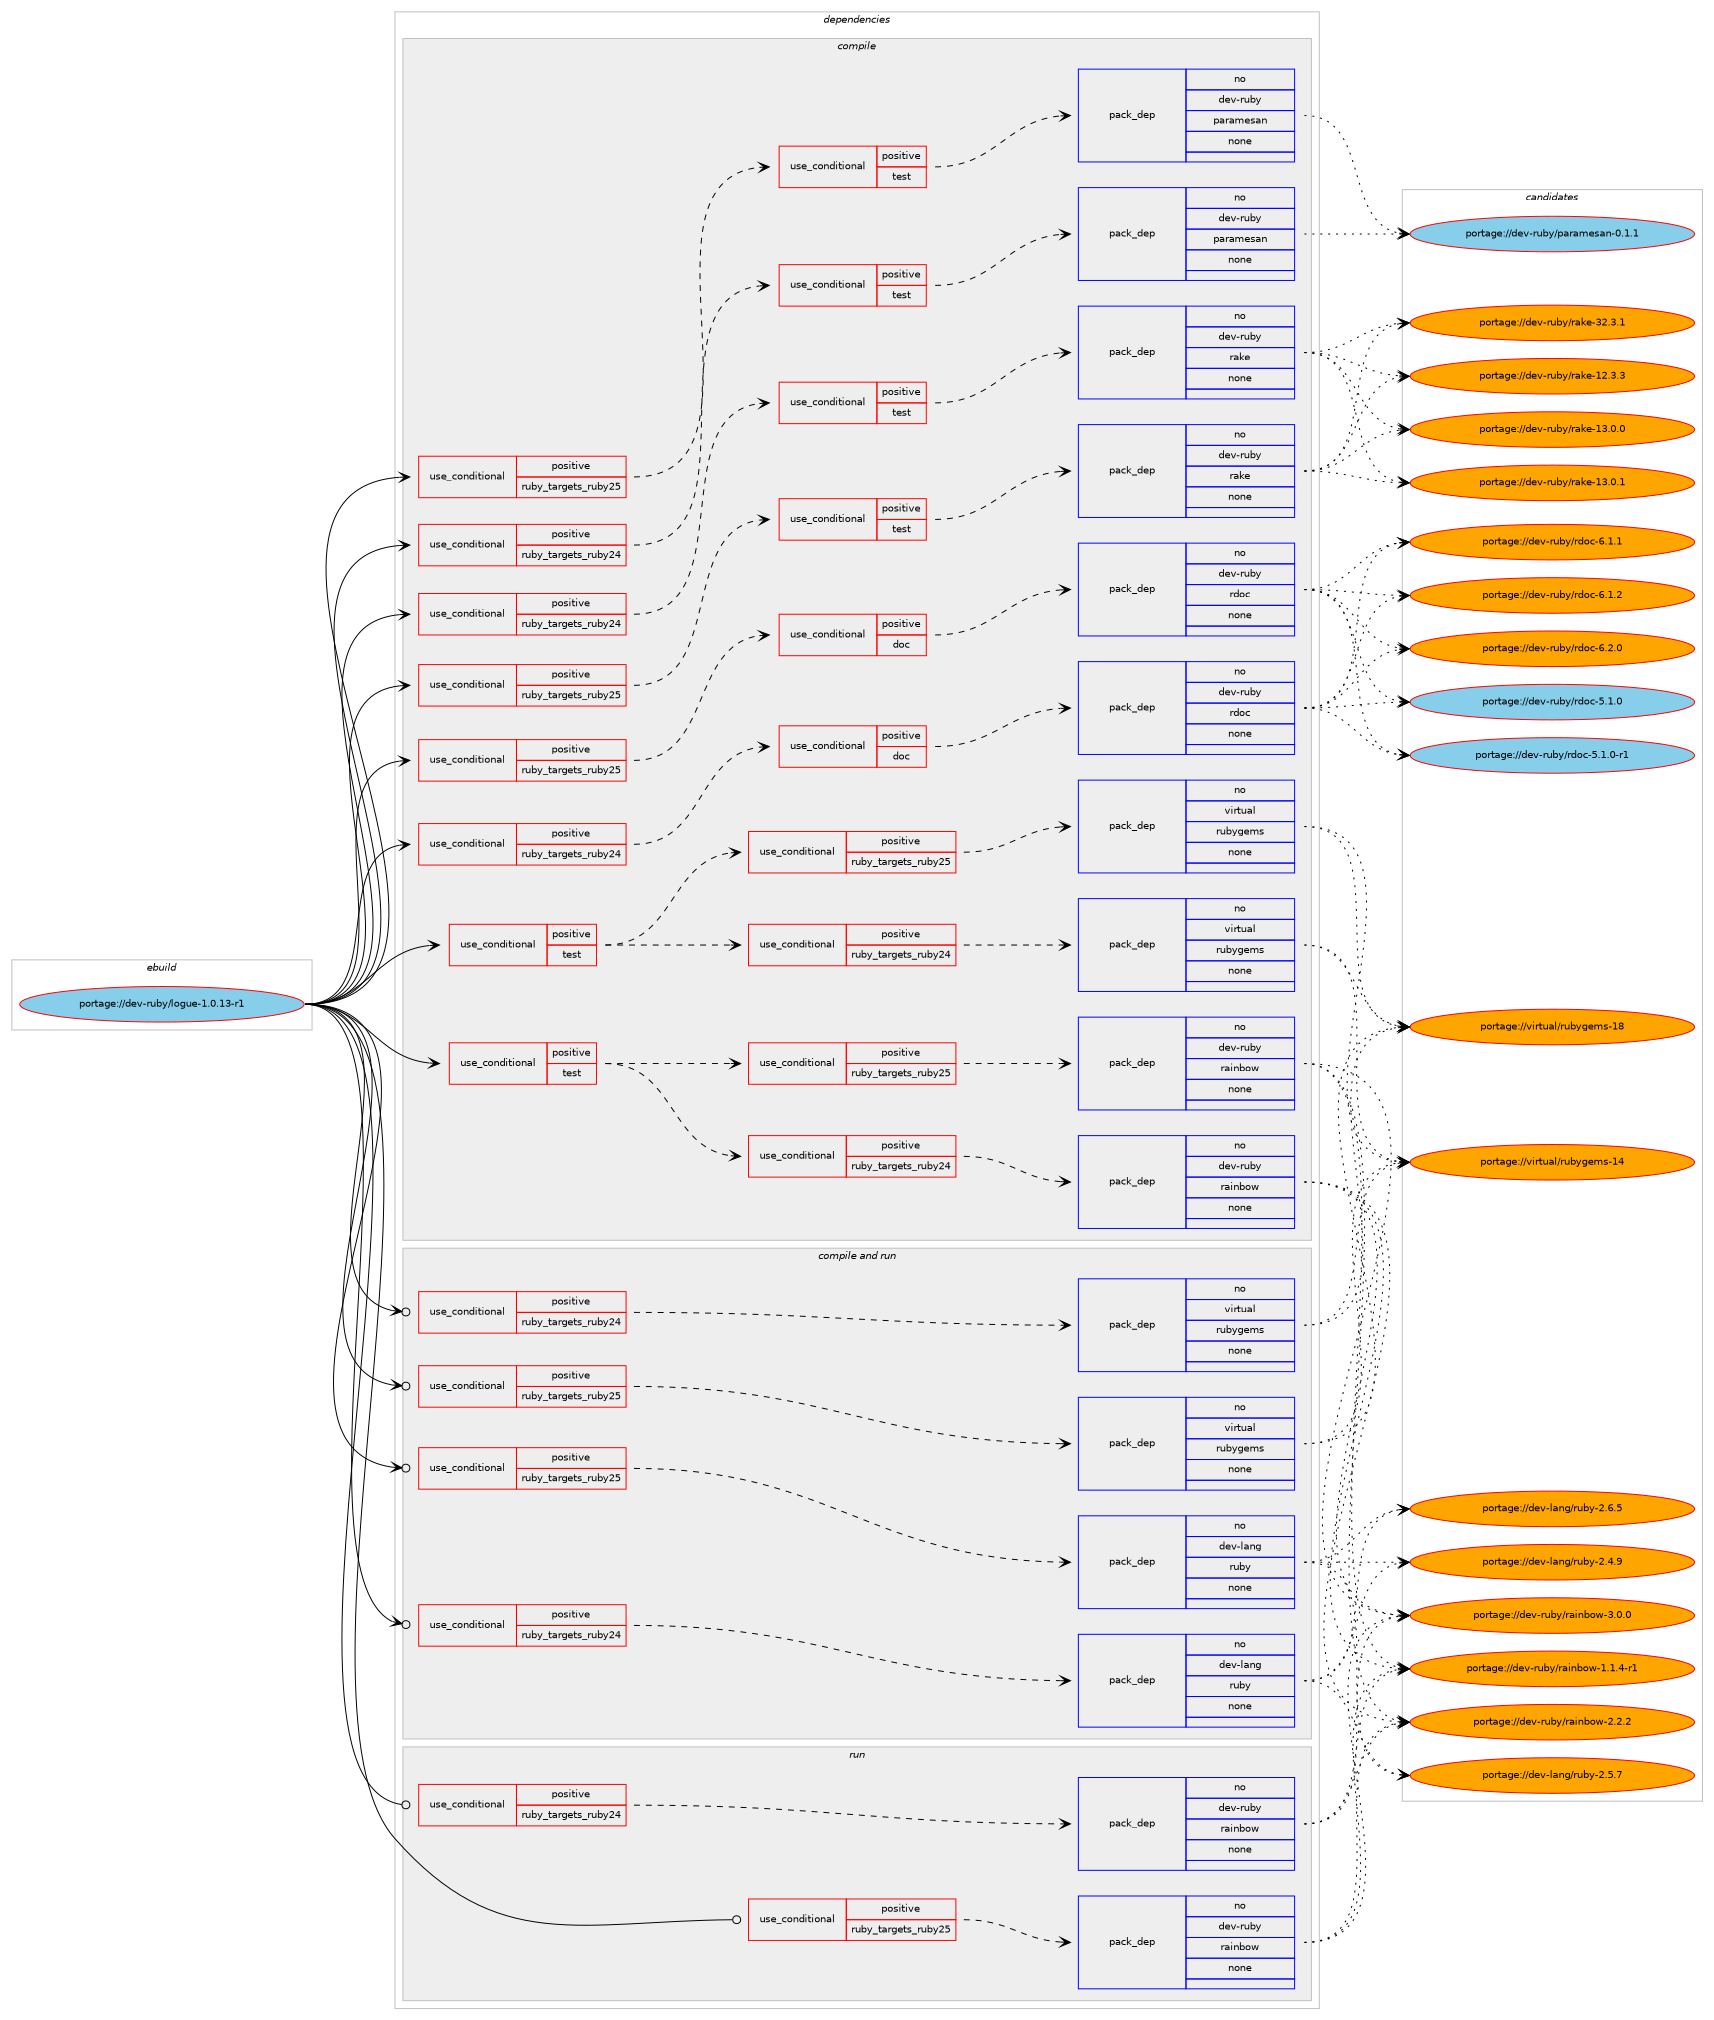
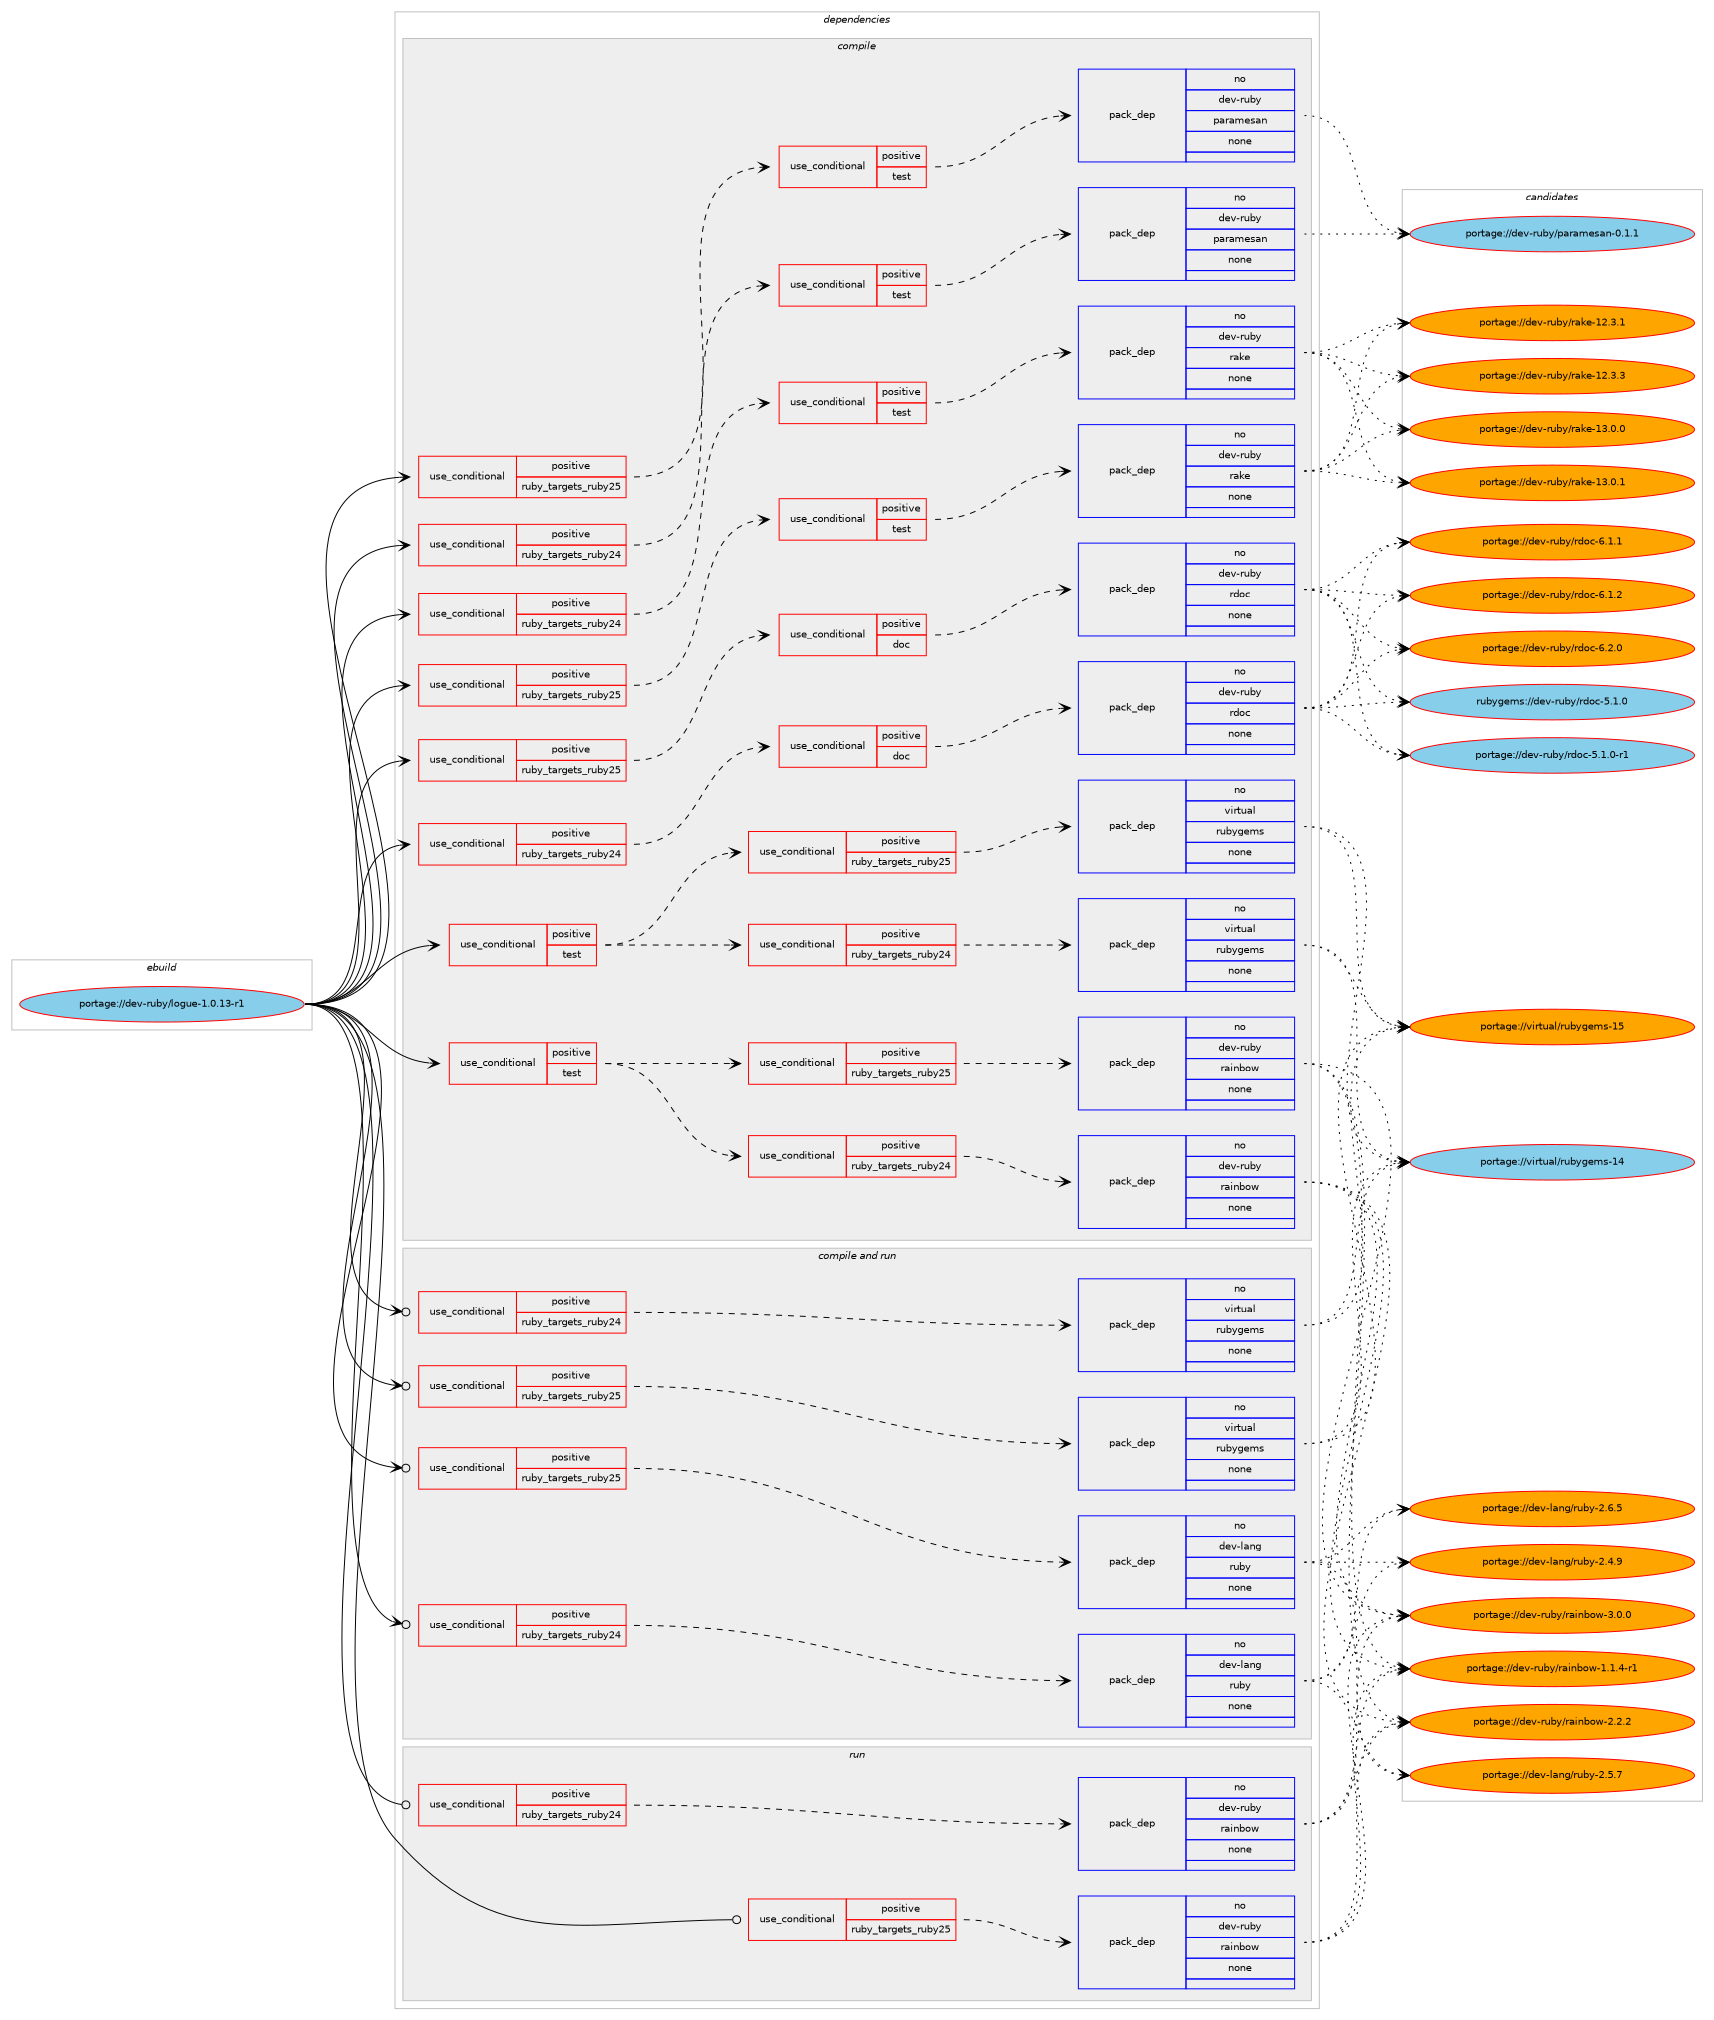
(1552, 323) -> (1552, 323)
(1552, 702) -> (1552, 702)
(1552, 1027) -> (1552, 1027)
(1552, 1162) -> (1552, 1162)
